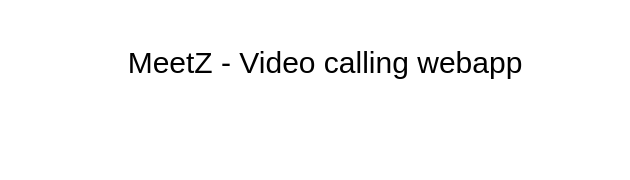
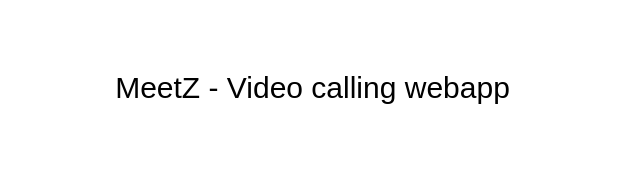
(326, 64) -> (314, 89)
